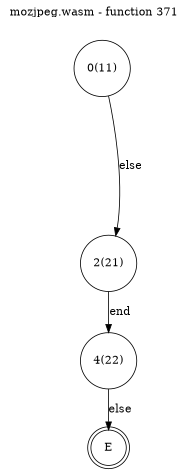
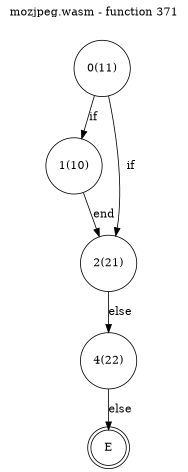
none -> (74, 166)
(131, 166) -> (131, 166)
(120, 312) -> (120, 312)
